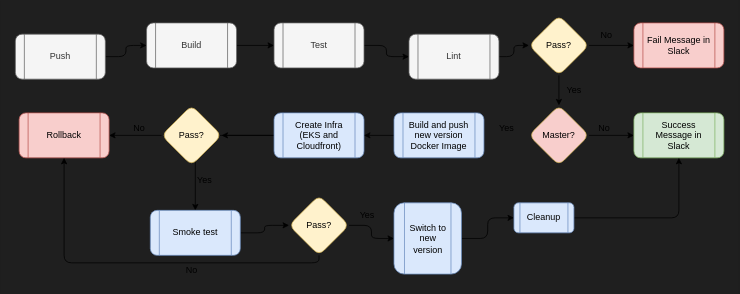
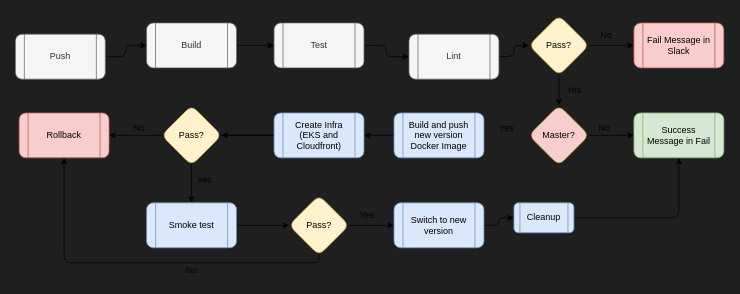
(679, 135) -> (679, 135)
(195, 233) -> (192, 225)
(428, 239) -> (439, 225)
